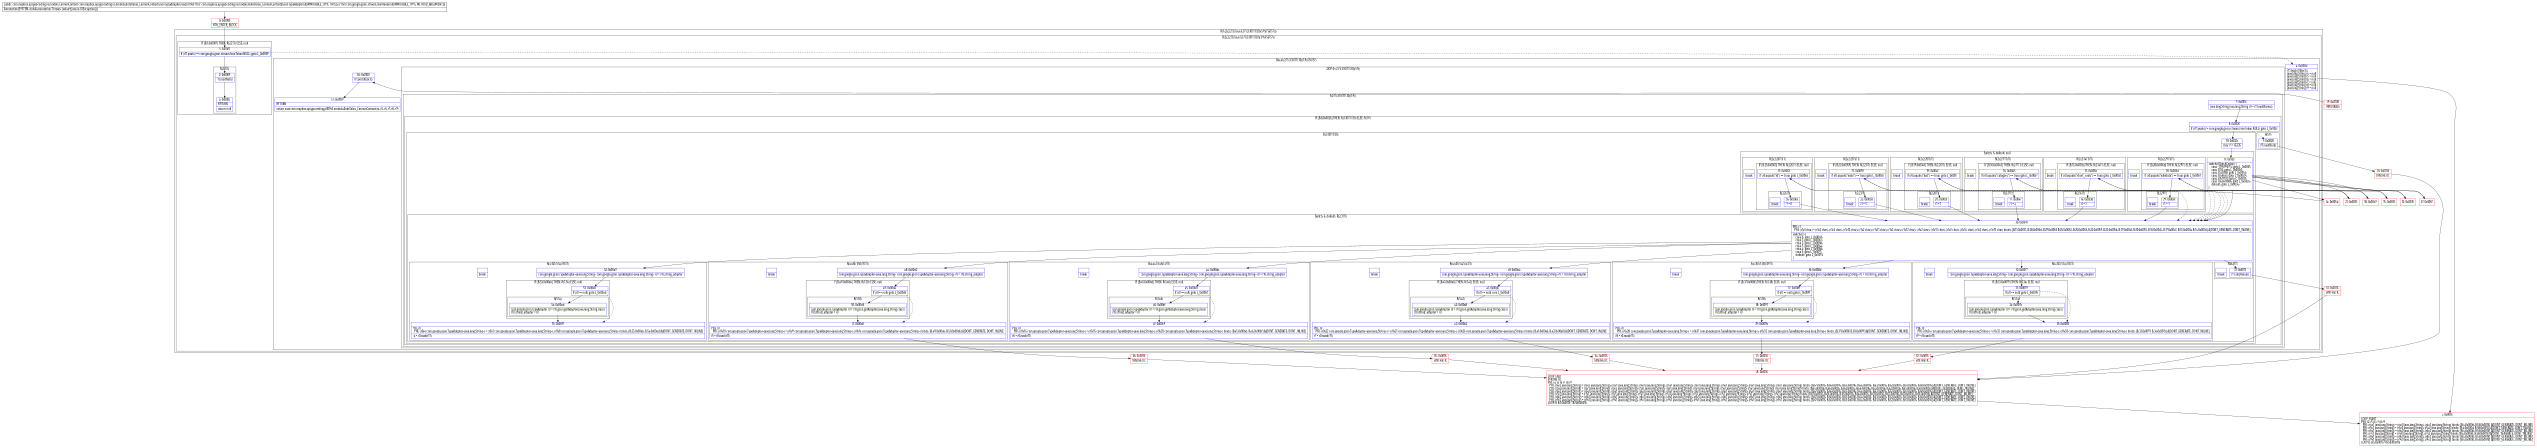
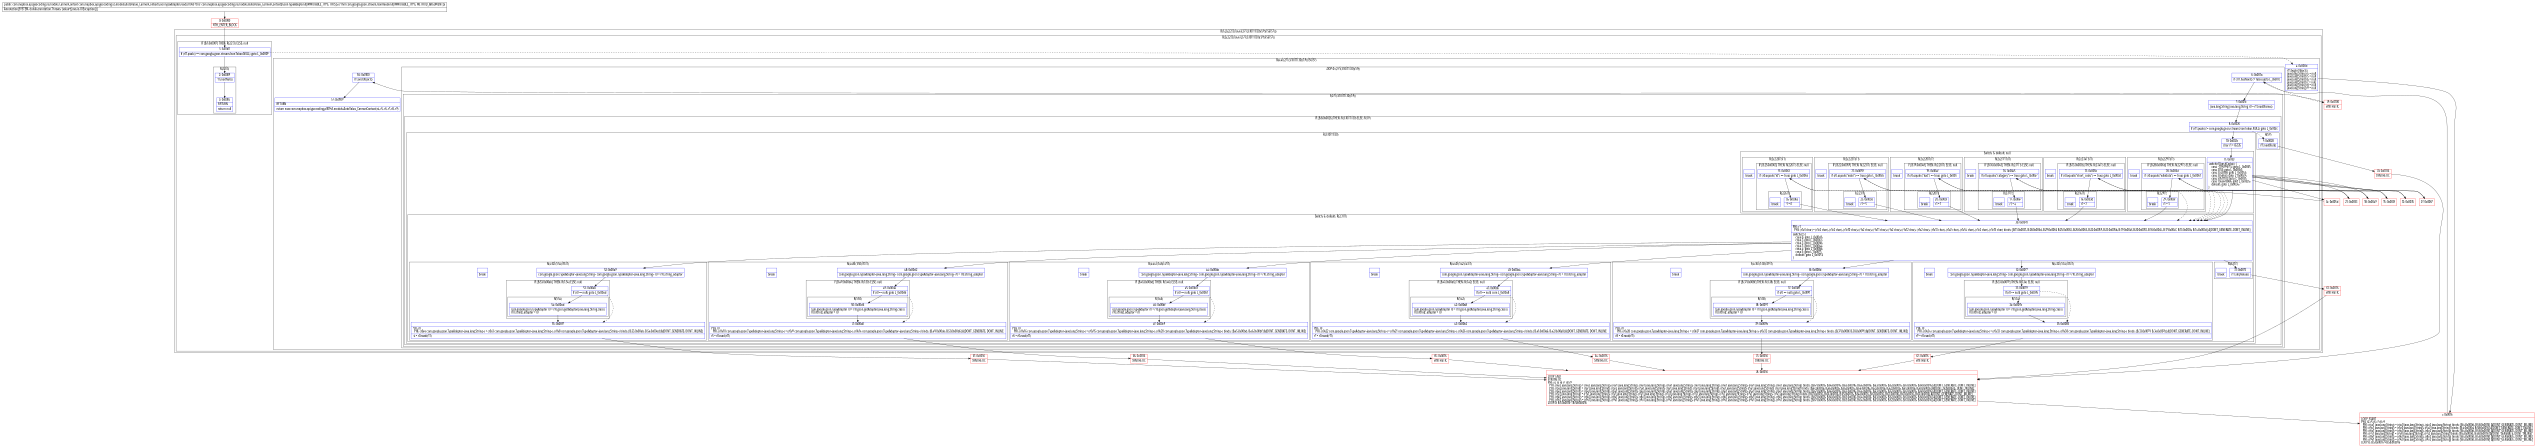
none -> (2257, 78)
(2333, 107) -> (2332, 107)
none -> (979, 359)
